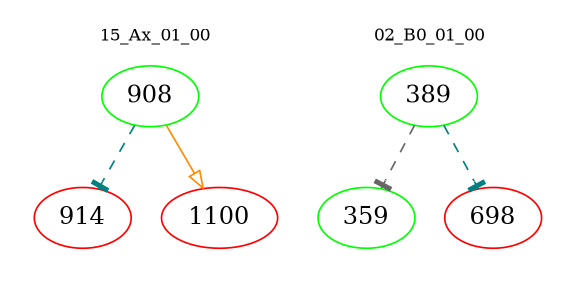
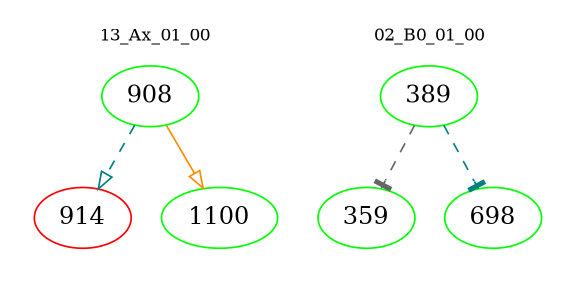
(155, 36) -> (155, 36)
(119, 153) -> (121, 150)
(220, 218) -> (220, 218)
(493, 218) -> (493, 218)
